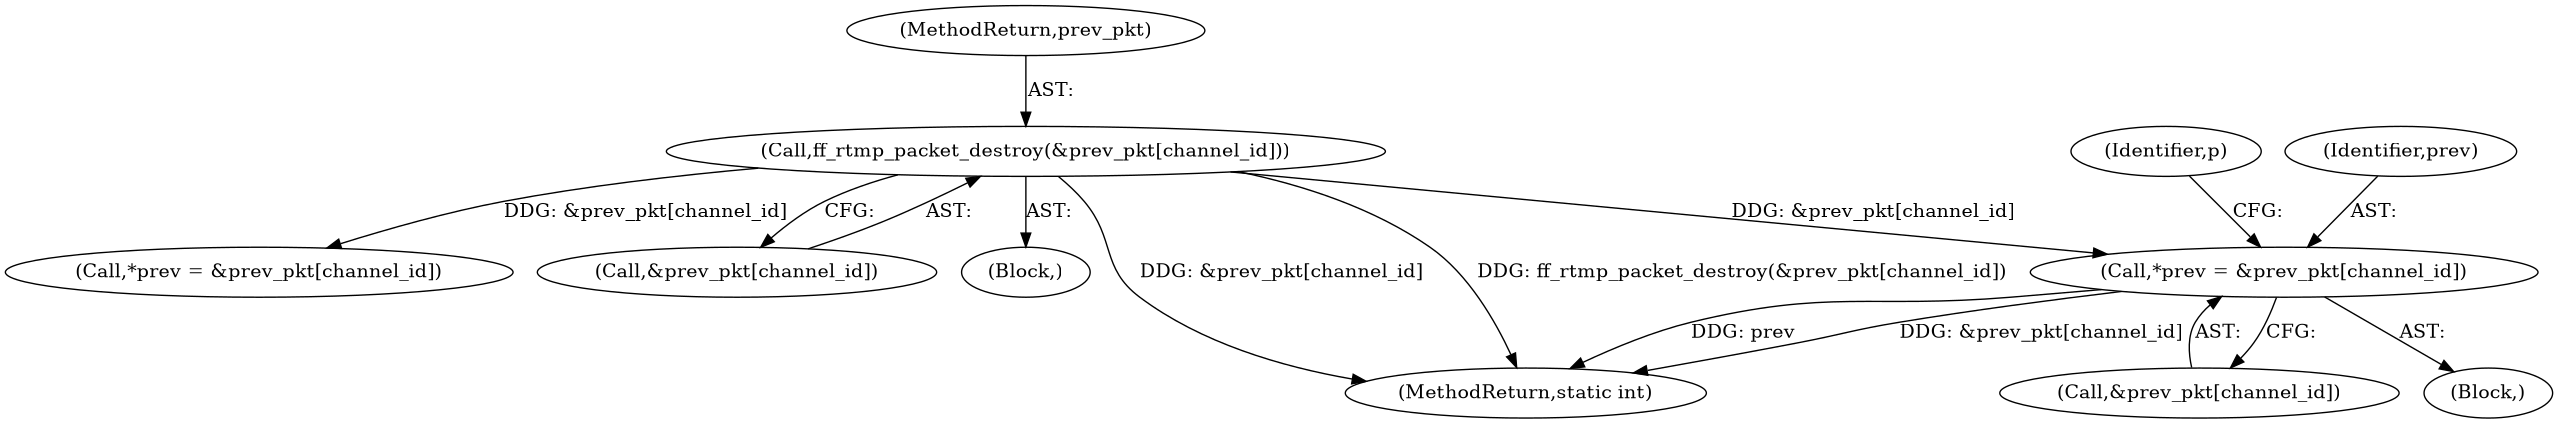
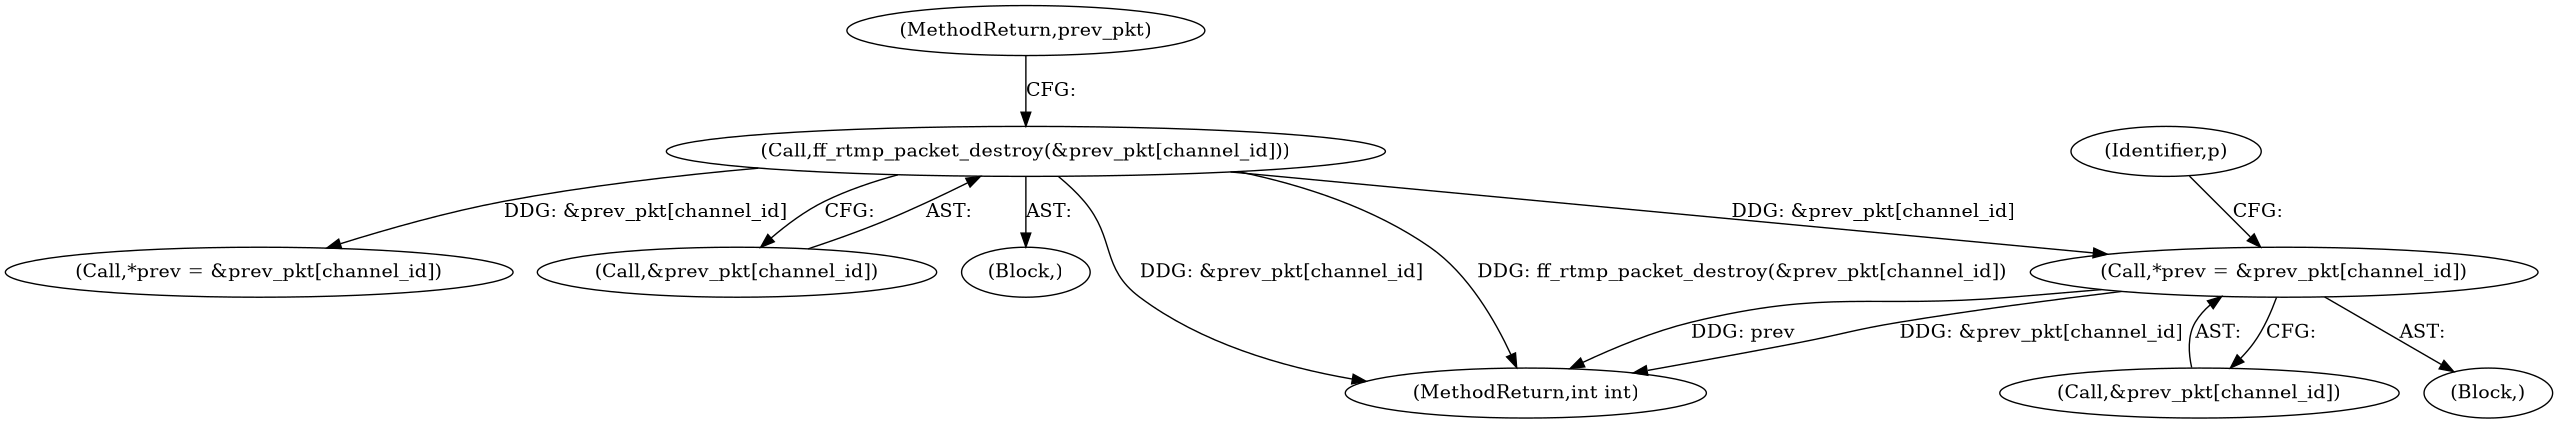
(1054, 91) -> (1054, 91)
(2401, 151) -> none
(1526, 393) -> (1526, 393)
